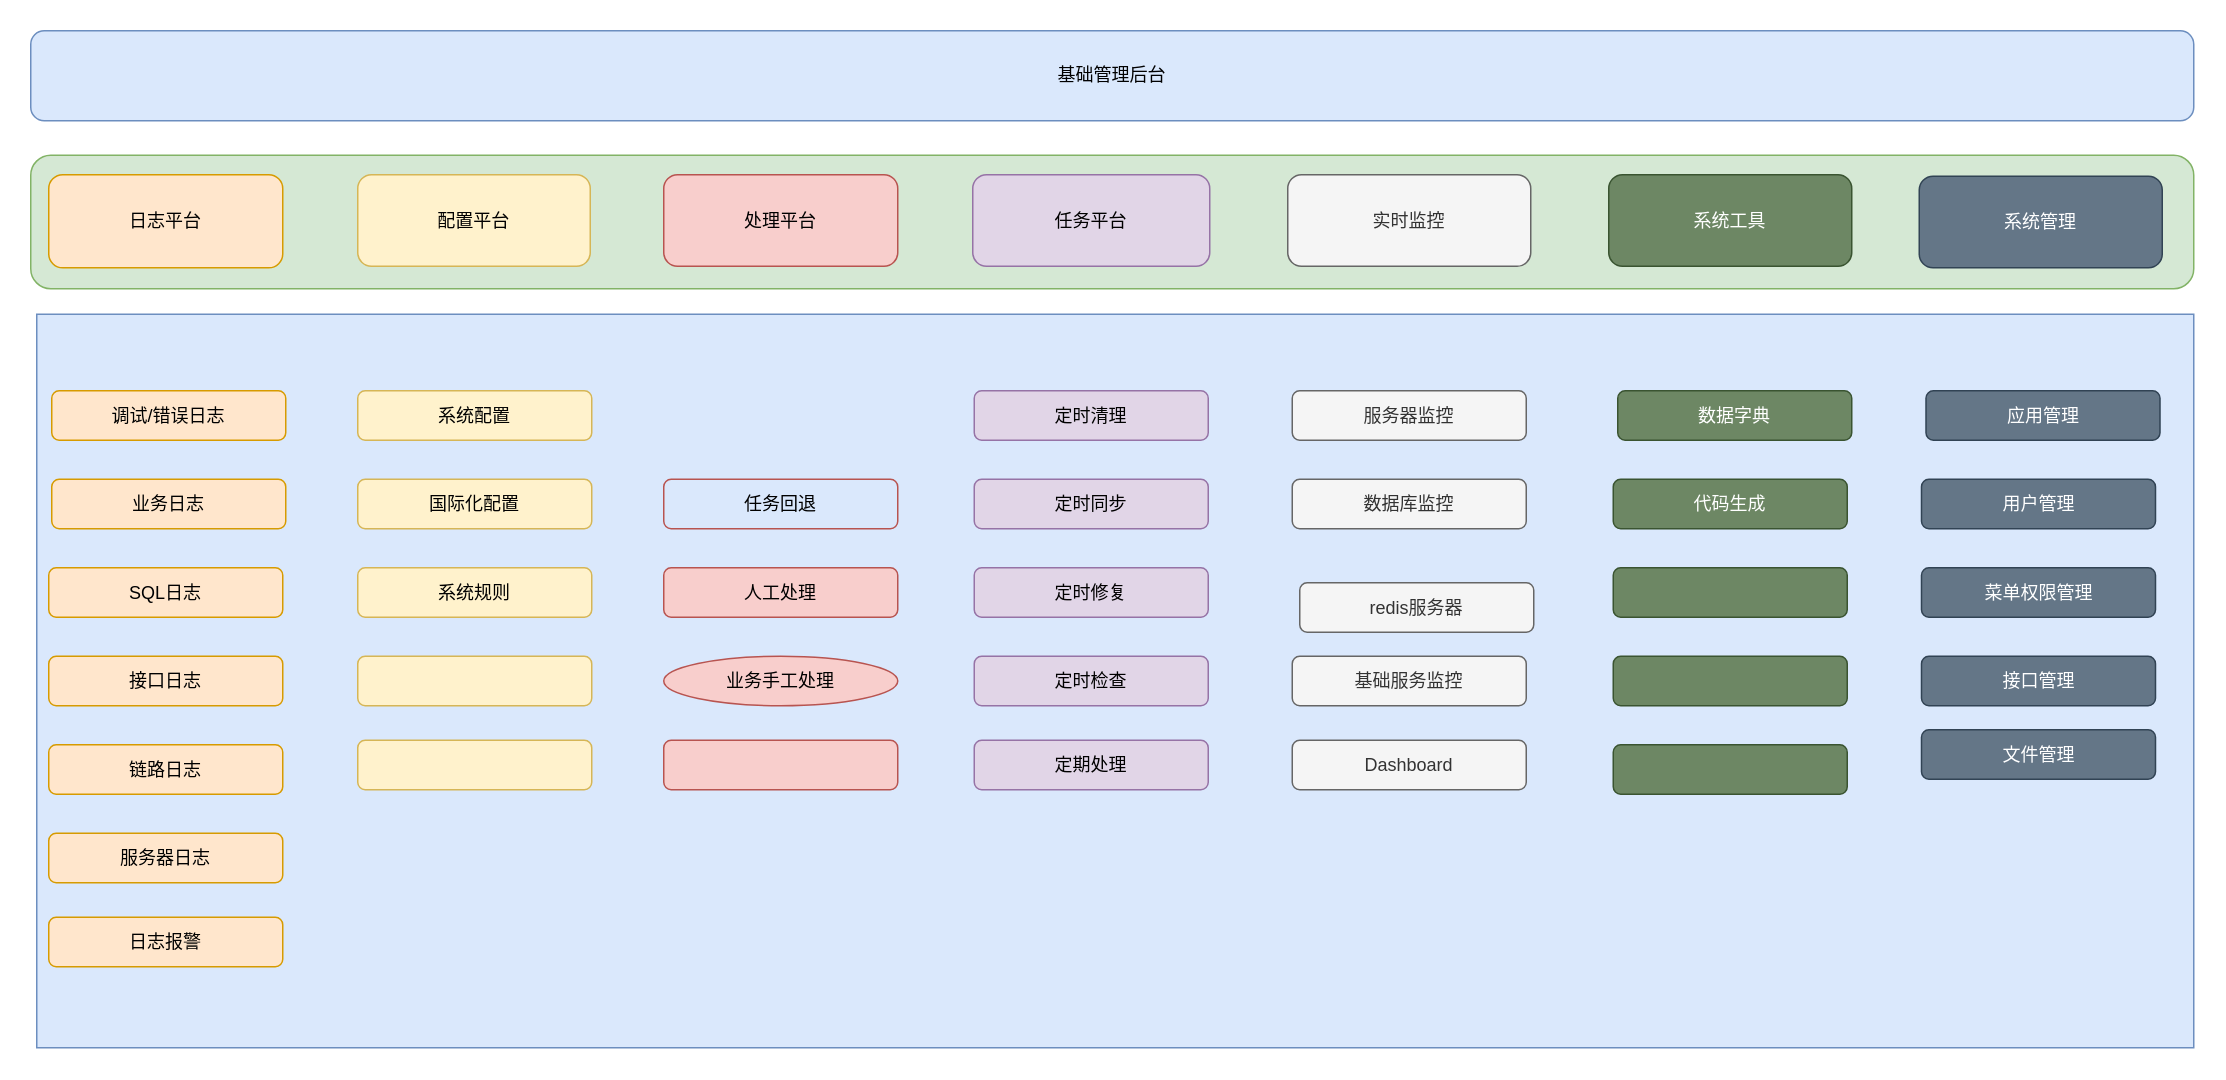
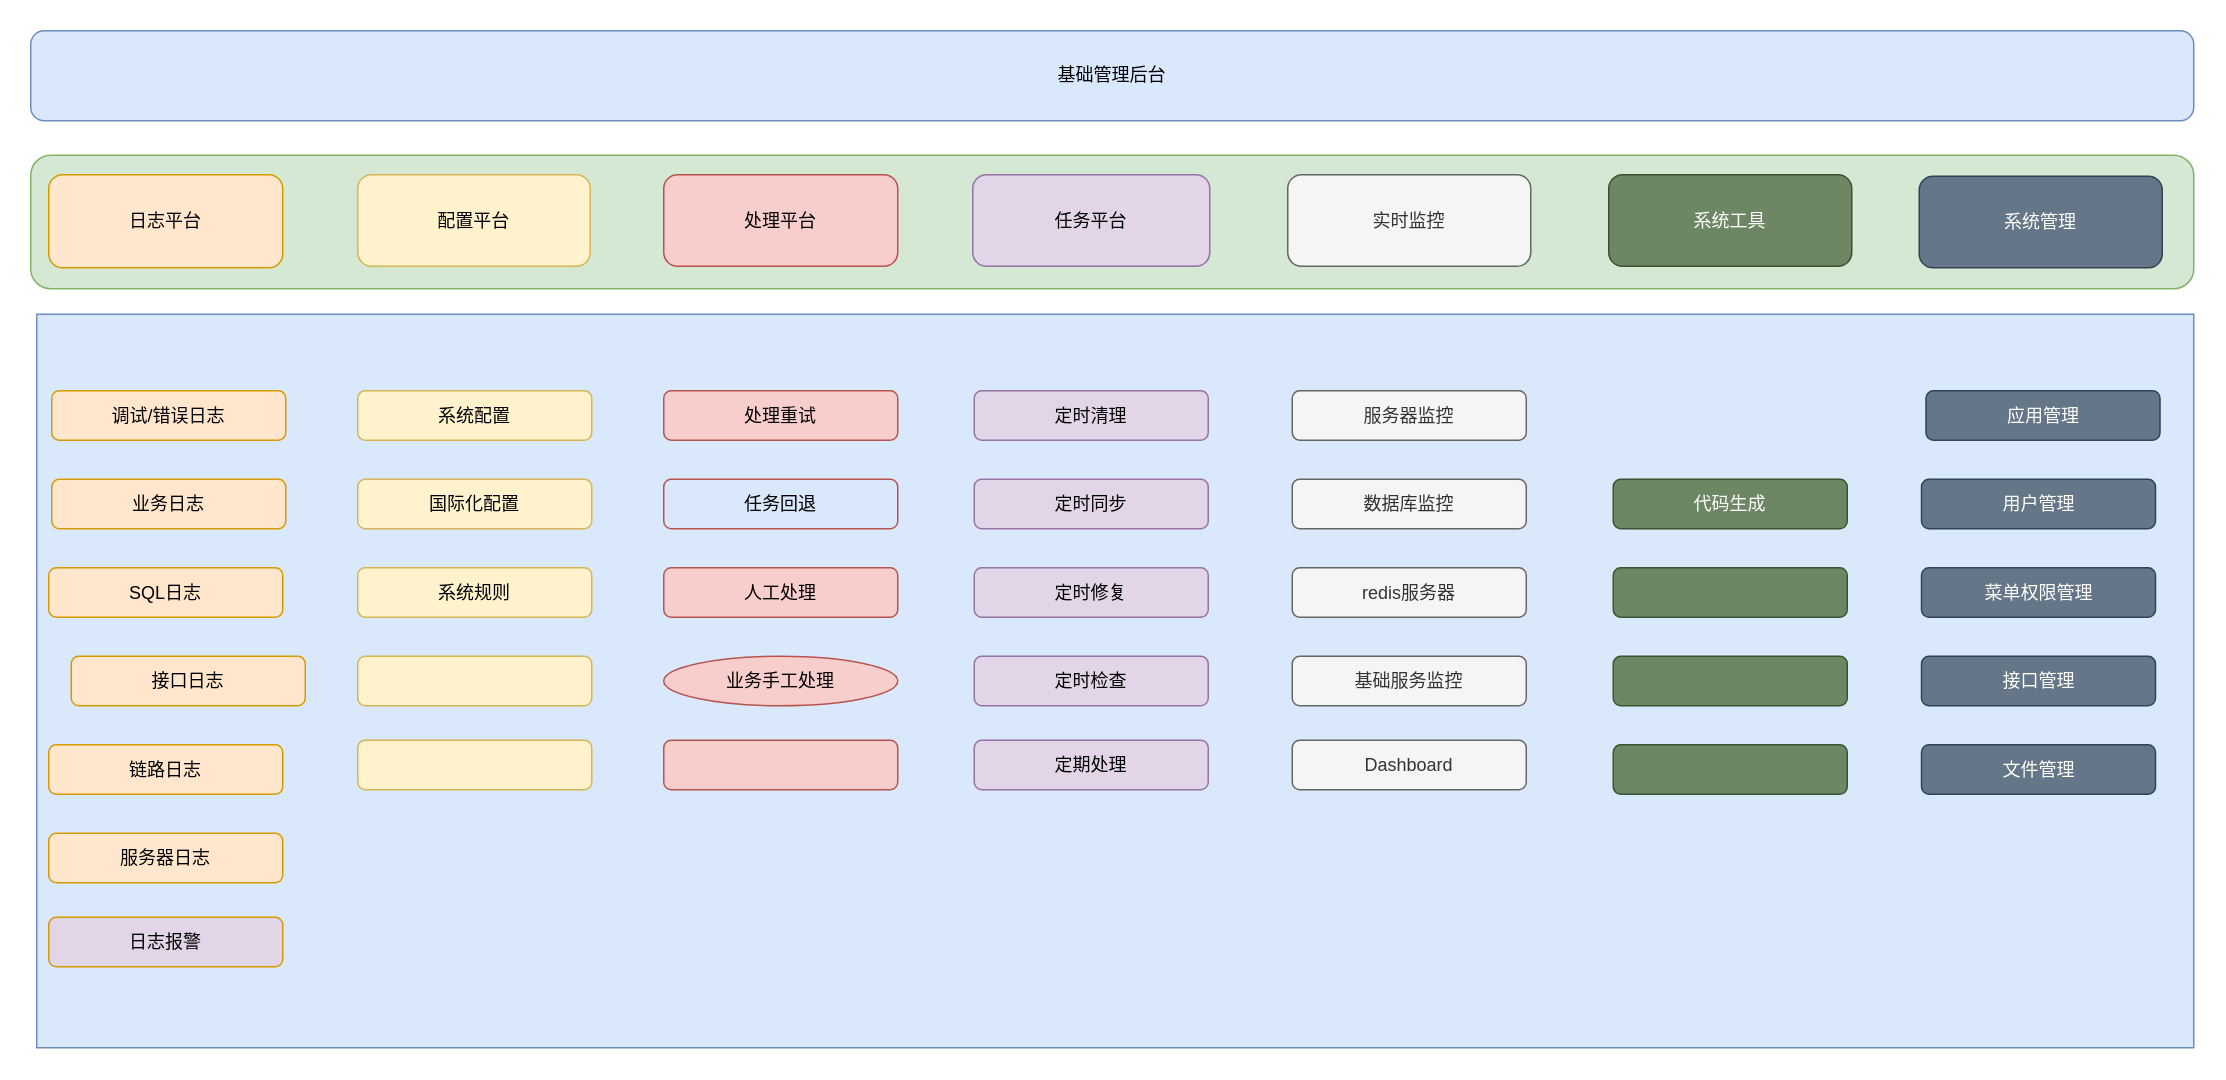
none -> (781, 416)
(1735, 416) -> none
(1417, 608) -> (1409, 593)
(166, 681) -> (188, 681)
(2039, 755) -> (2039, 770)
(166, 942) -> (166, 942)
